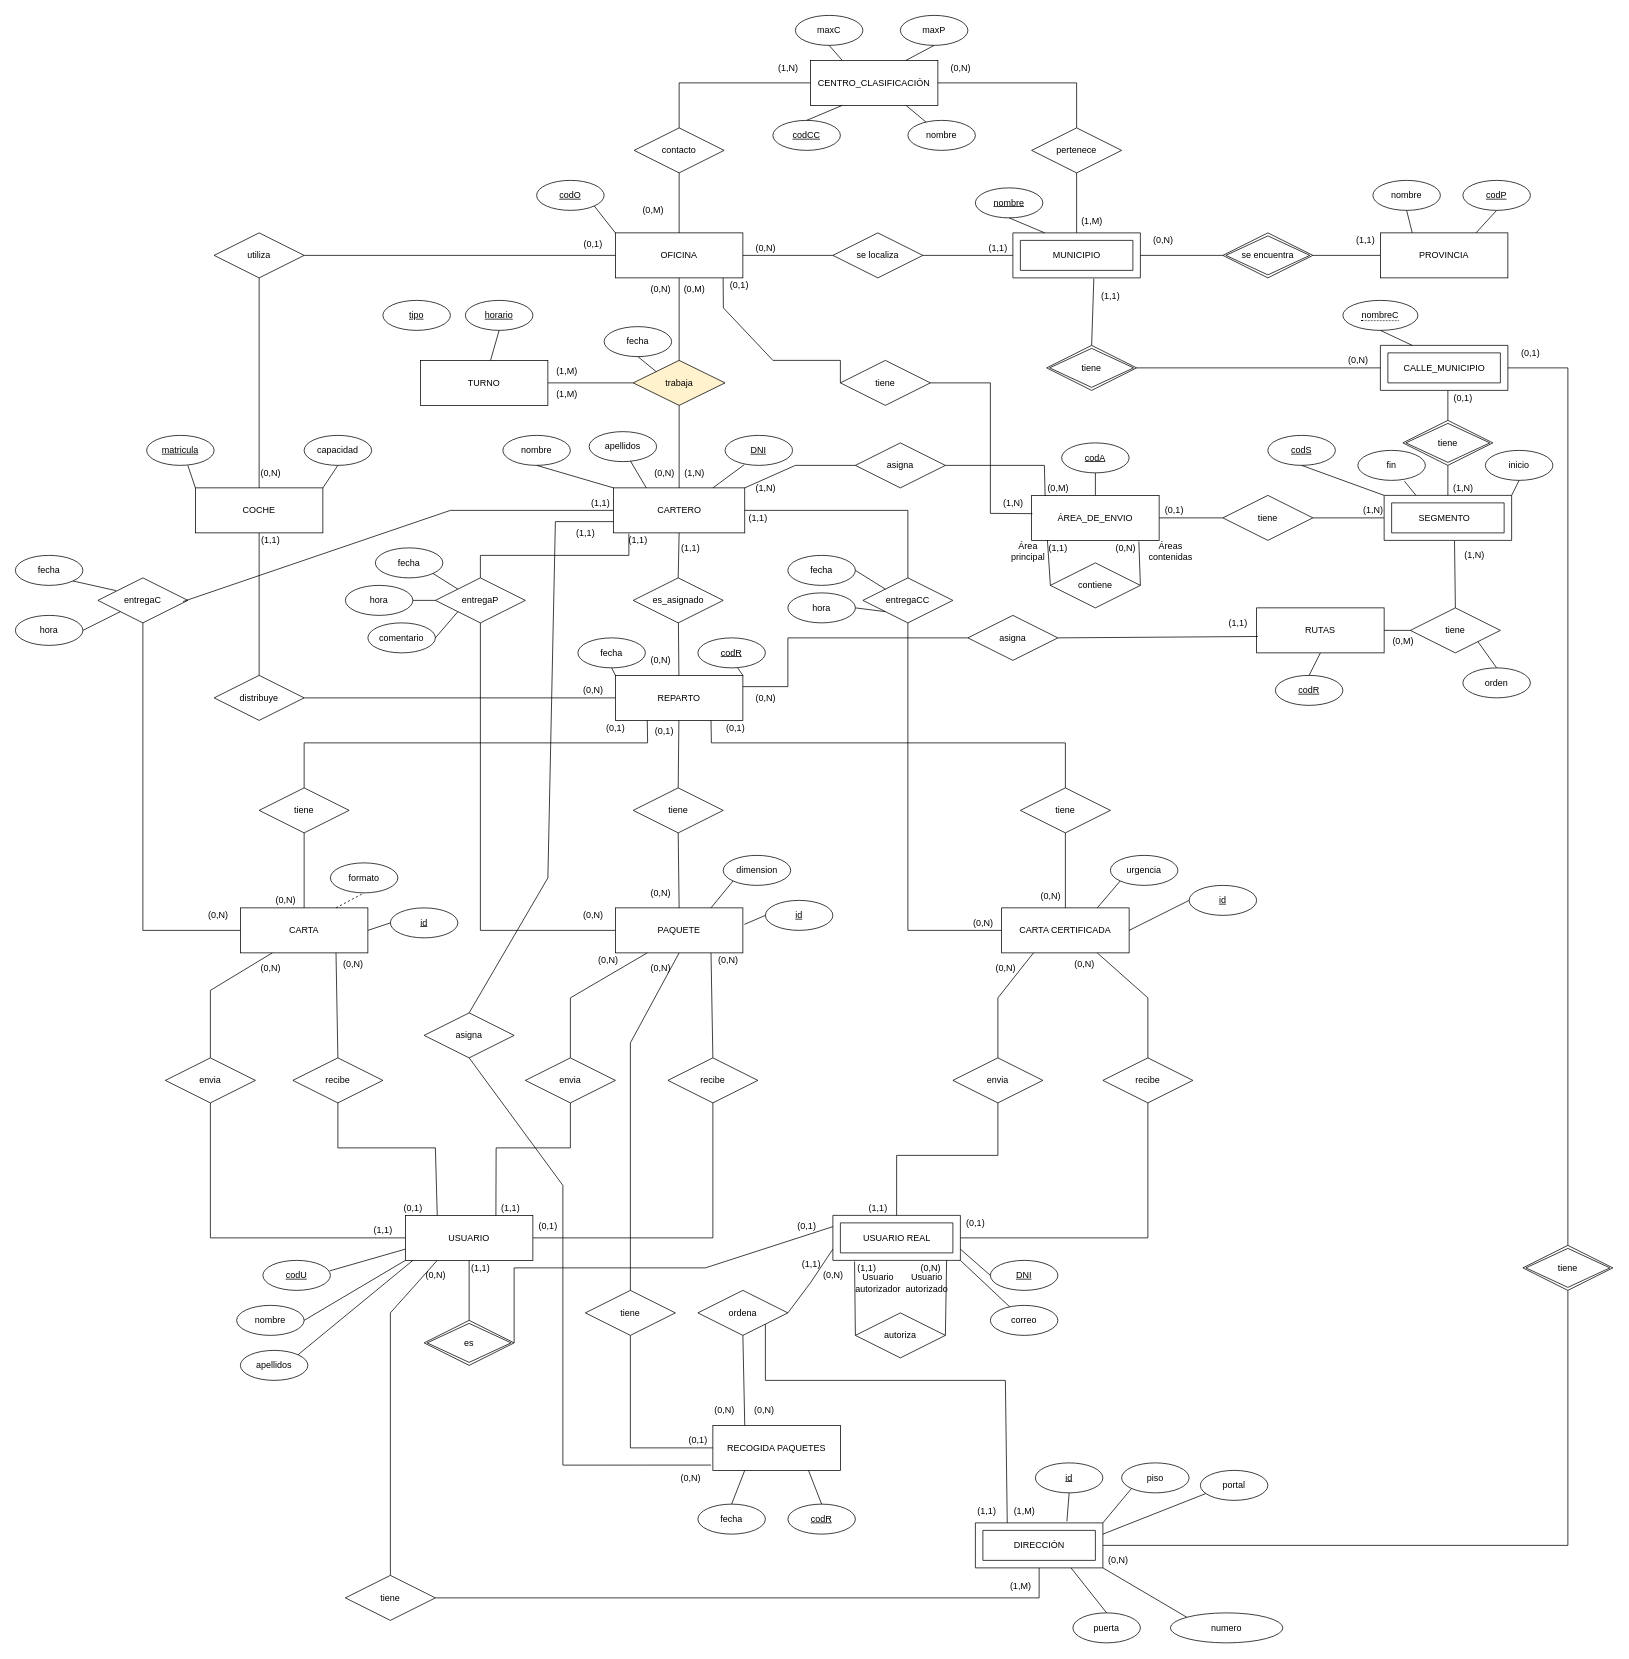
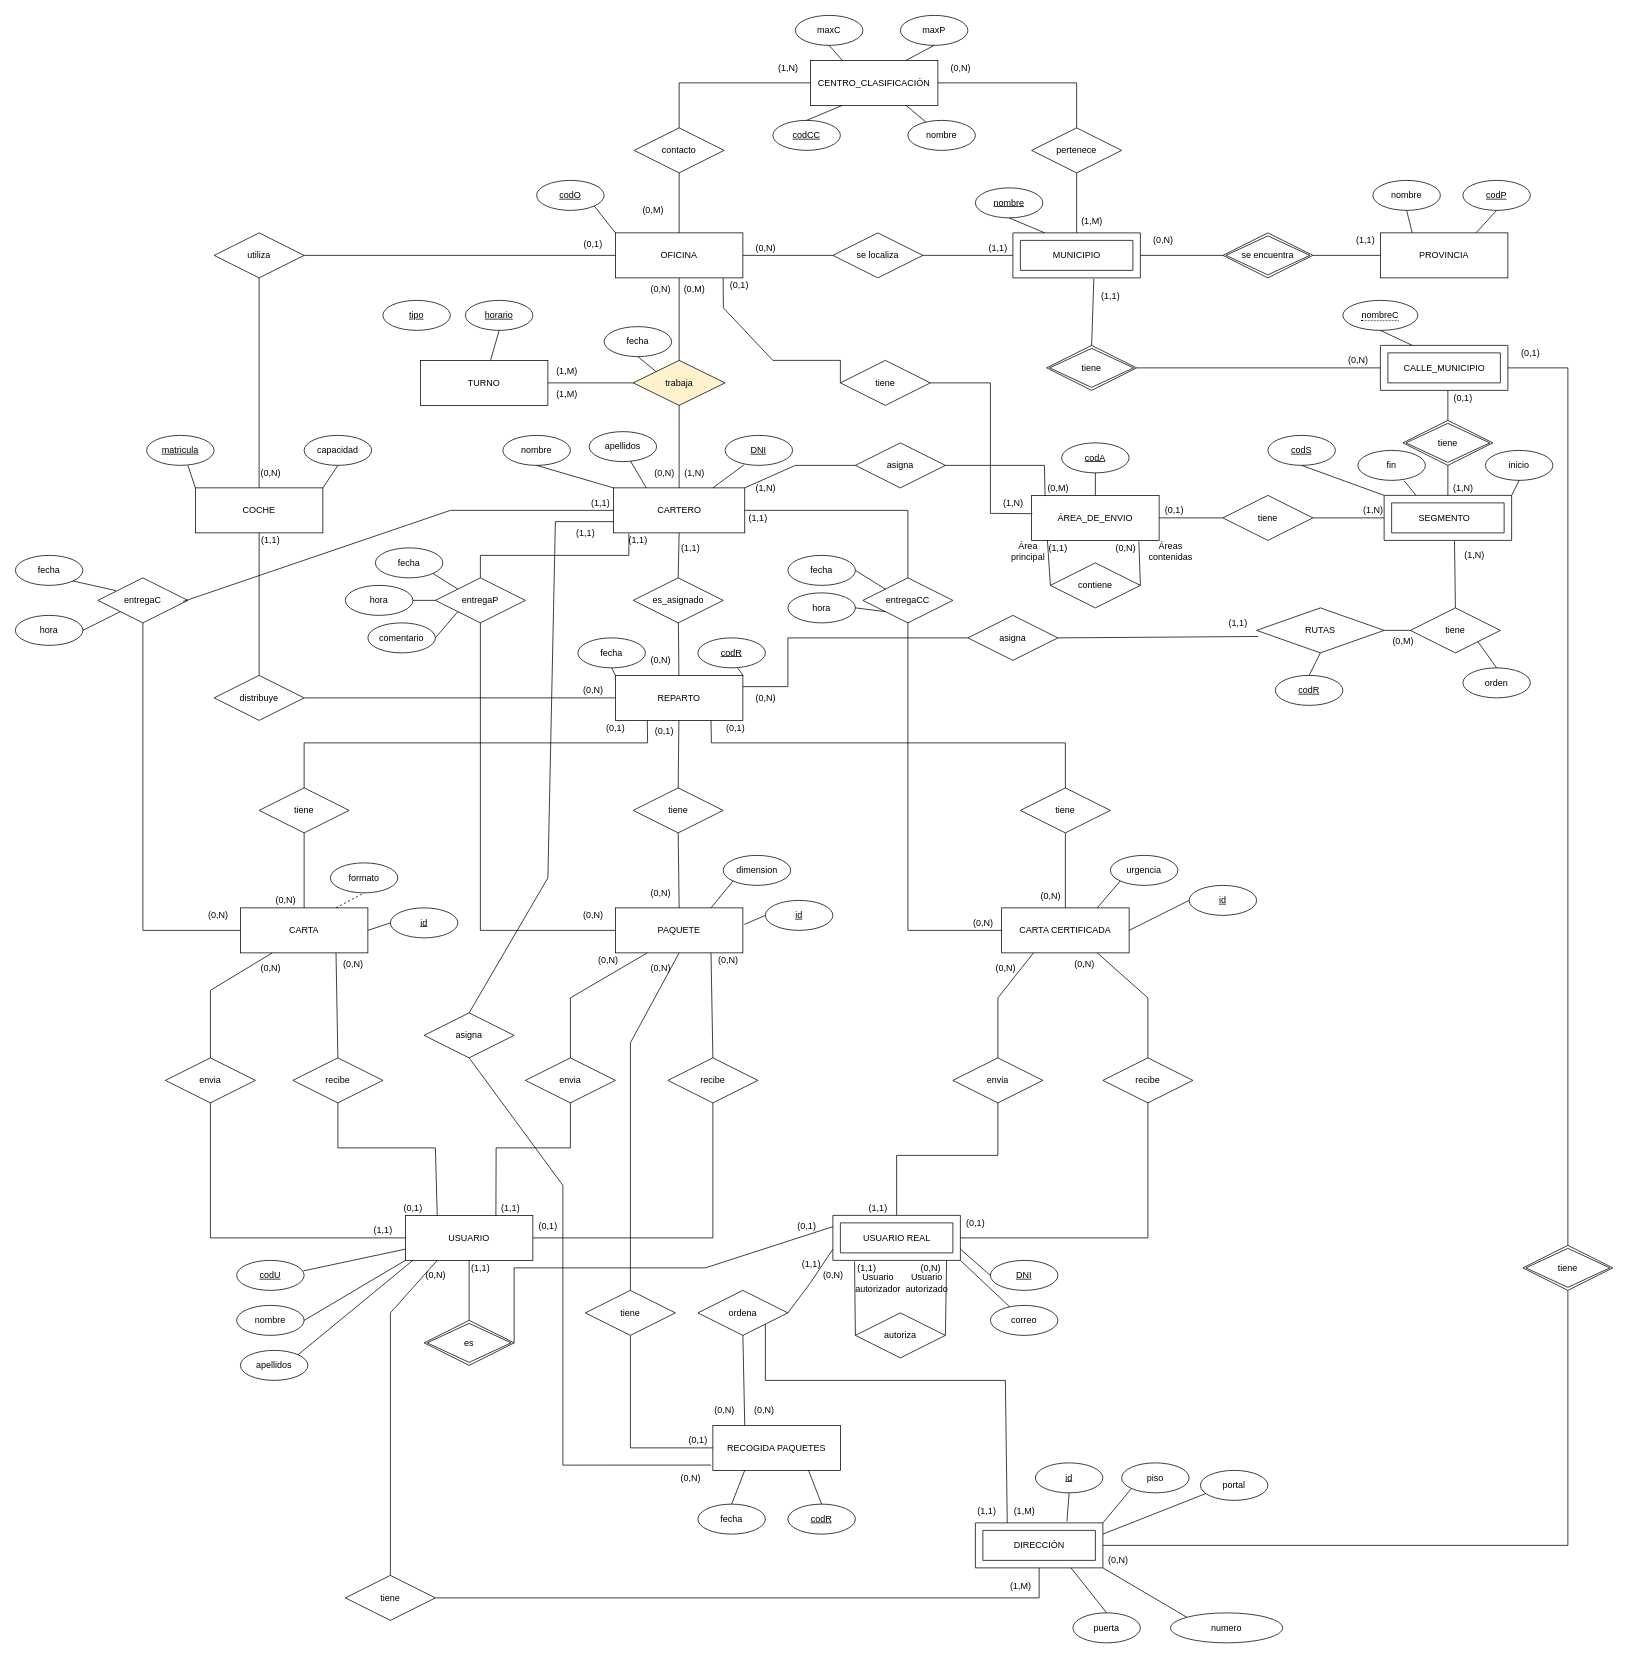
(1320, 630) -> (1320, 630)
(297, 1275) -> (270, 1275)
